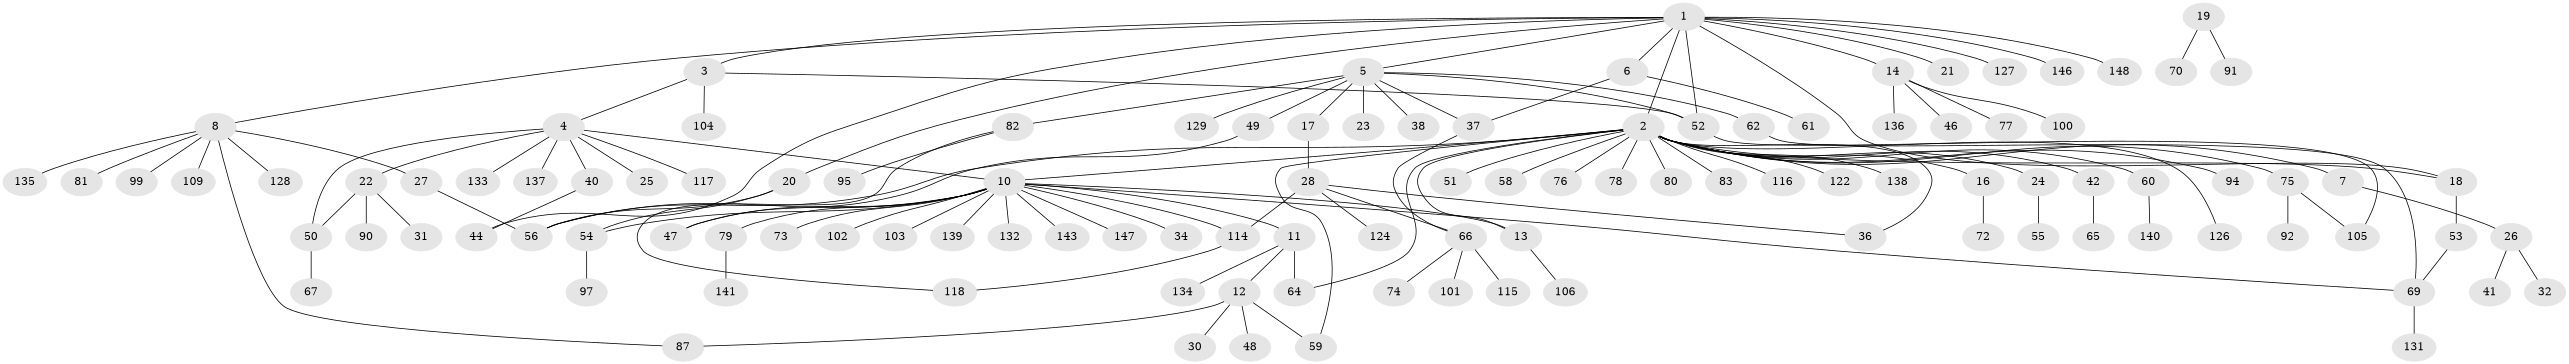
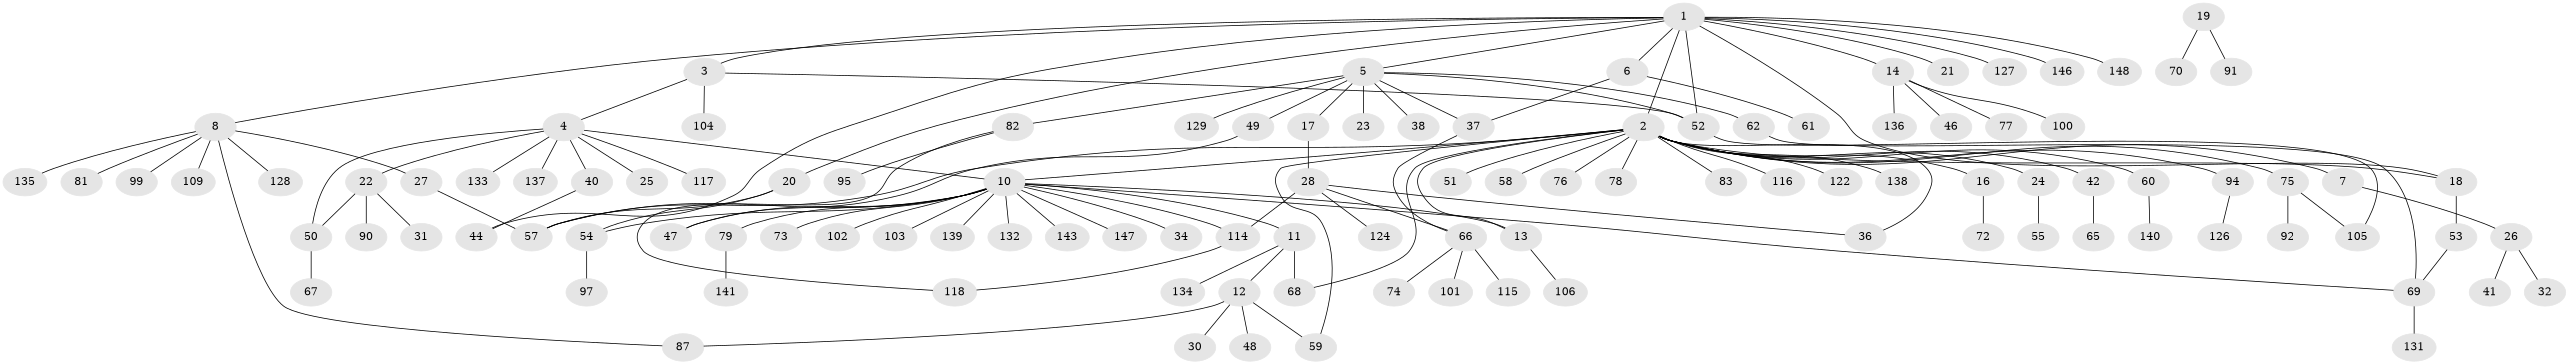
(1953, 143) -> (2226, 210)
(1671, 182) -> none
(532, 237) -> (532, 237)
(1295, 292) -> (1295, 292)
